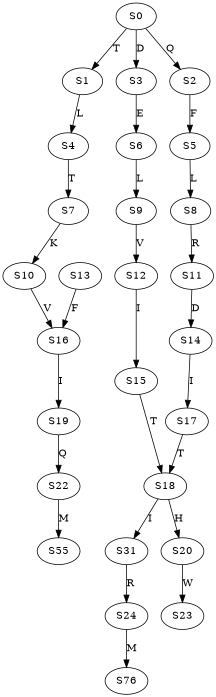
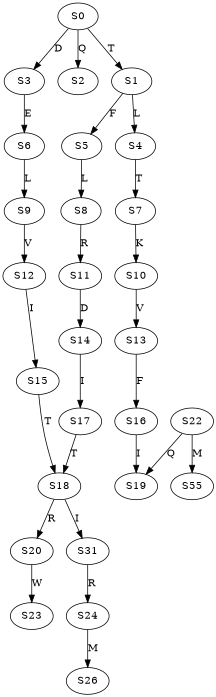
(190, 110) -> (109, 111)
(40, 305) -> (136, 305)
(59, 450) -> (167, 451)
(179, 519) -> (52, 519)
(126, 681) -> (88, 681)
